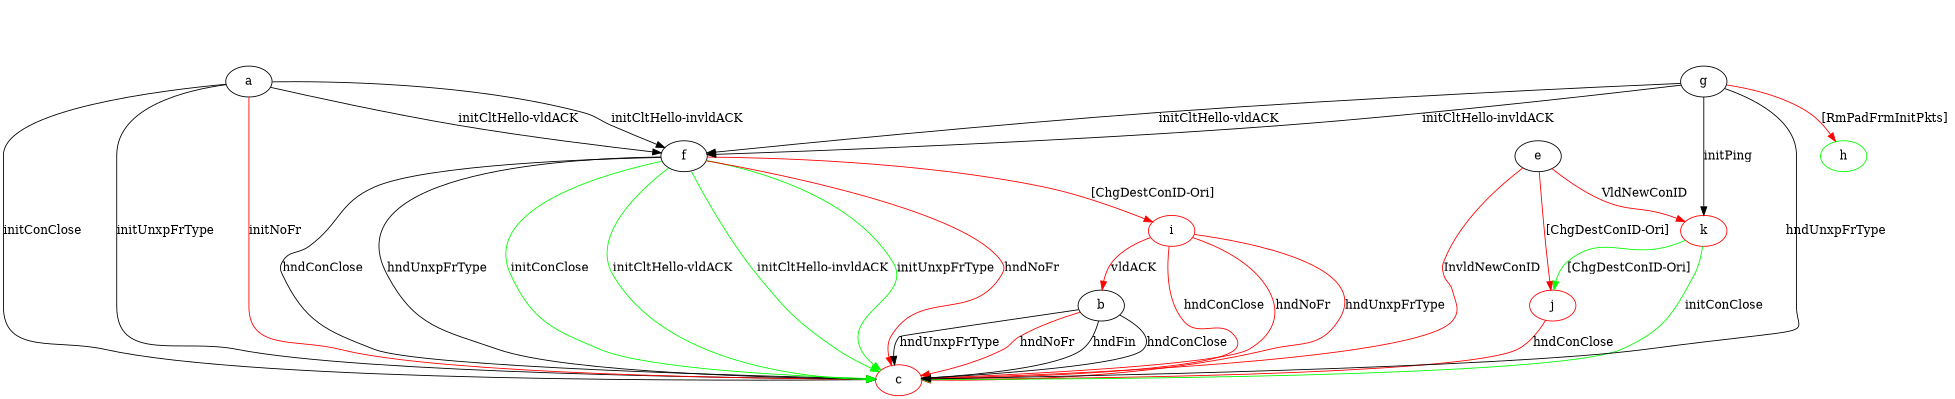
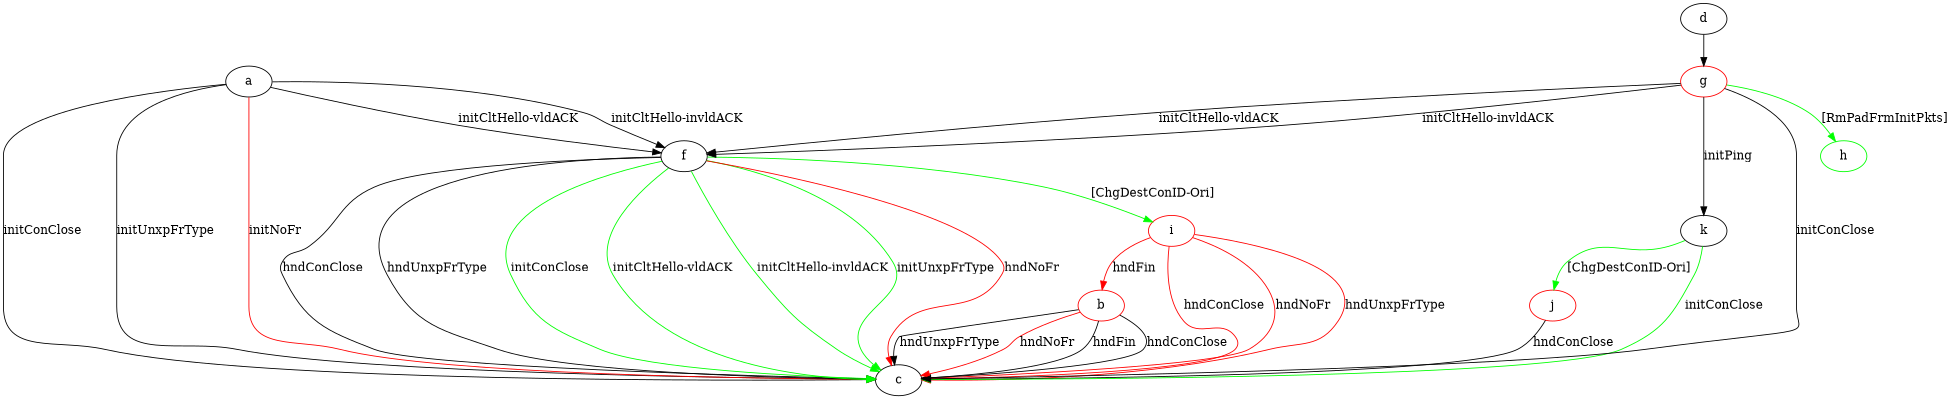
none -> (1704, 19)
(1704, 82) -> (1704, 82)
(1784, 100) -> (1784, 100)
(1538, 156) -> none
(929, 170) -> (929, 170)
(1704, 231) -> (1704, 231)
(1838, 231) -> (1838, 231)
(1136, 268) -> (1136, 268)
(1101, 306) -> (1101, 306)
(1245, 374) -> (1245, 374)
(899, 380) -> (899, 380)
